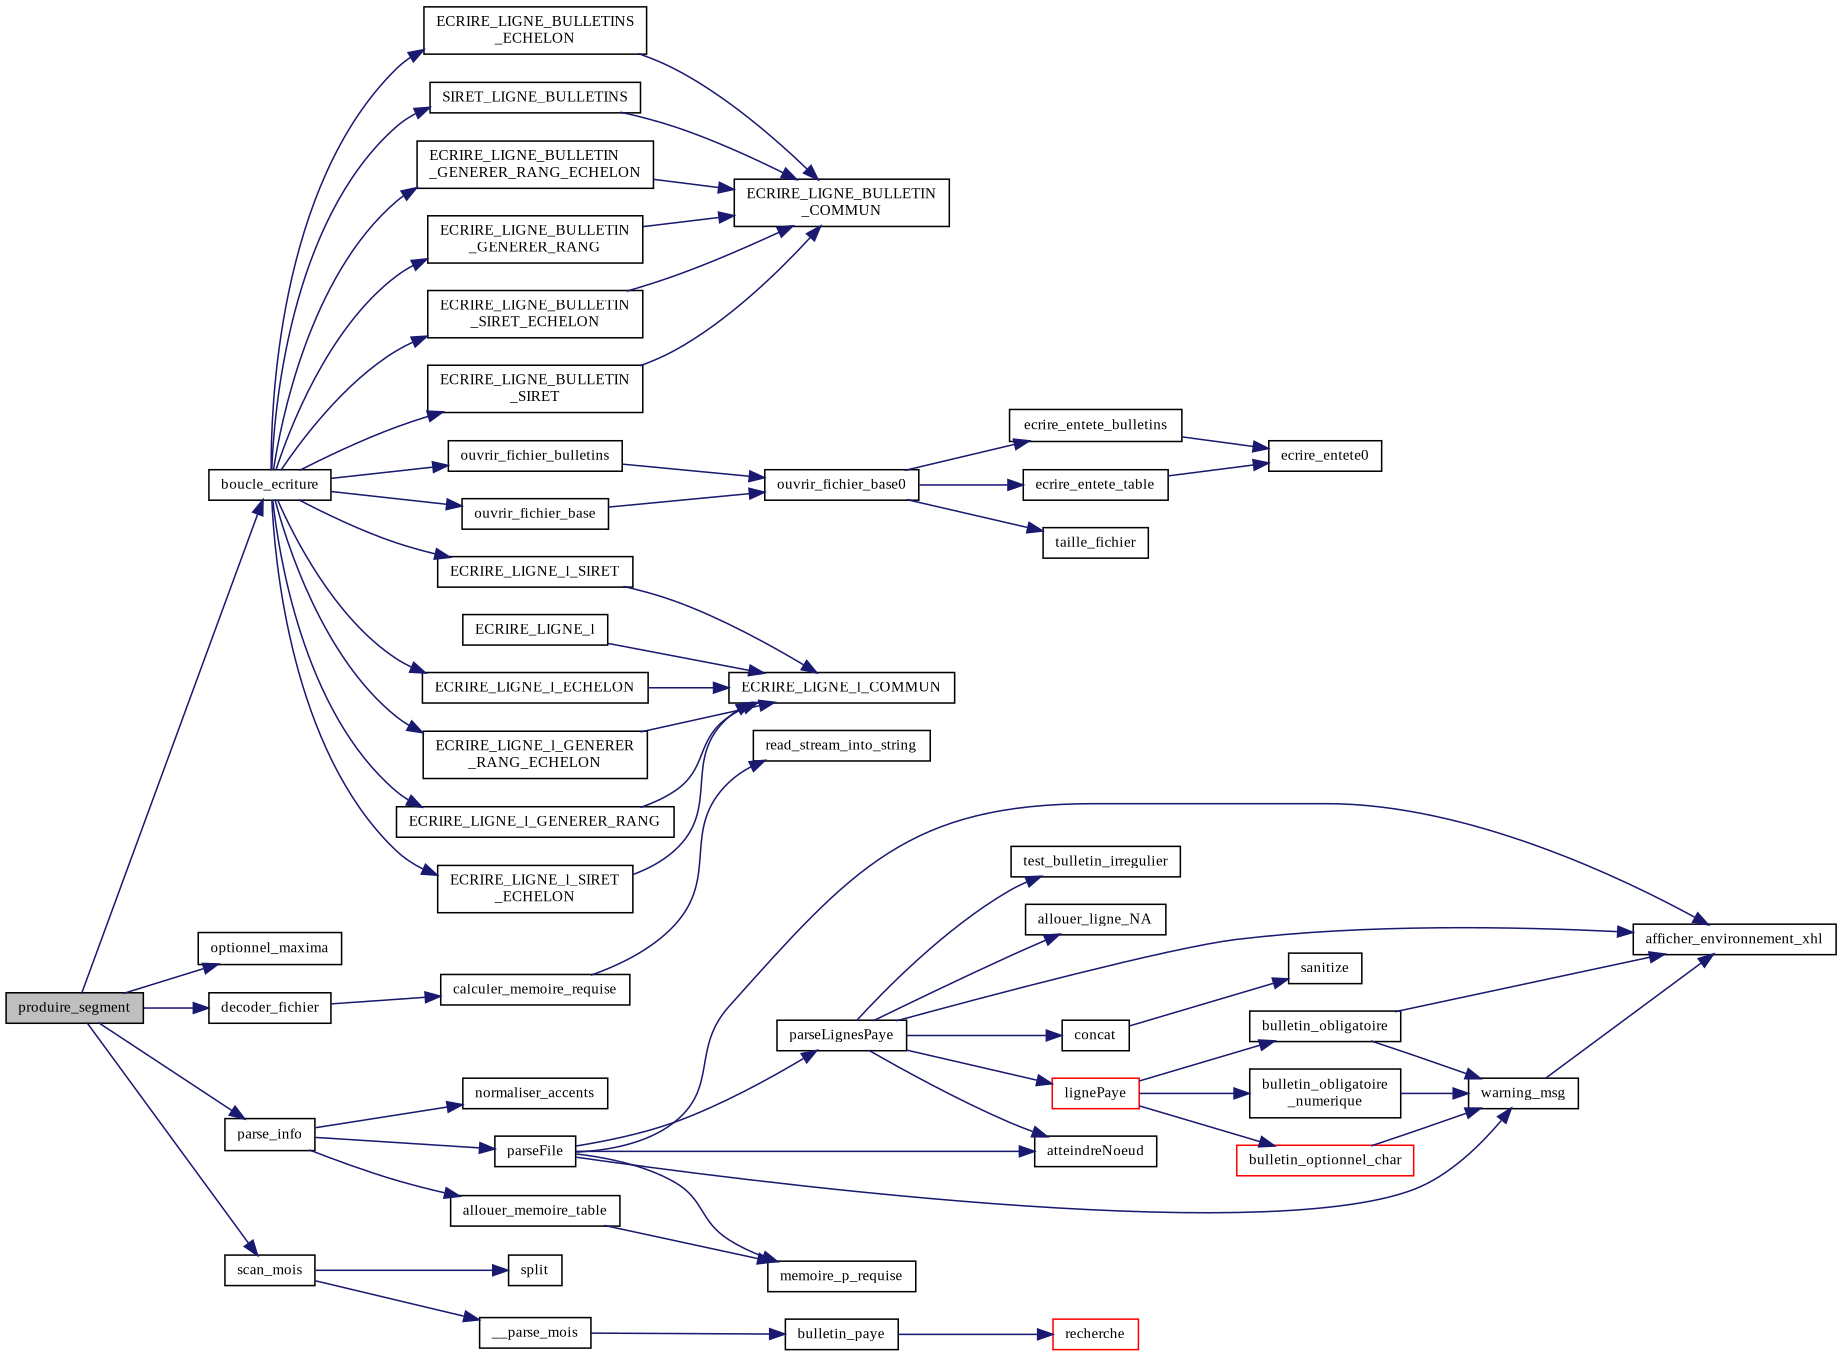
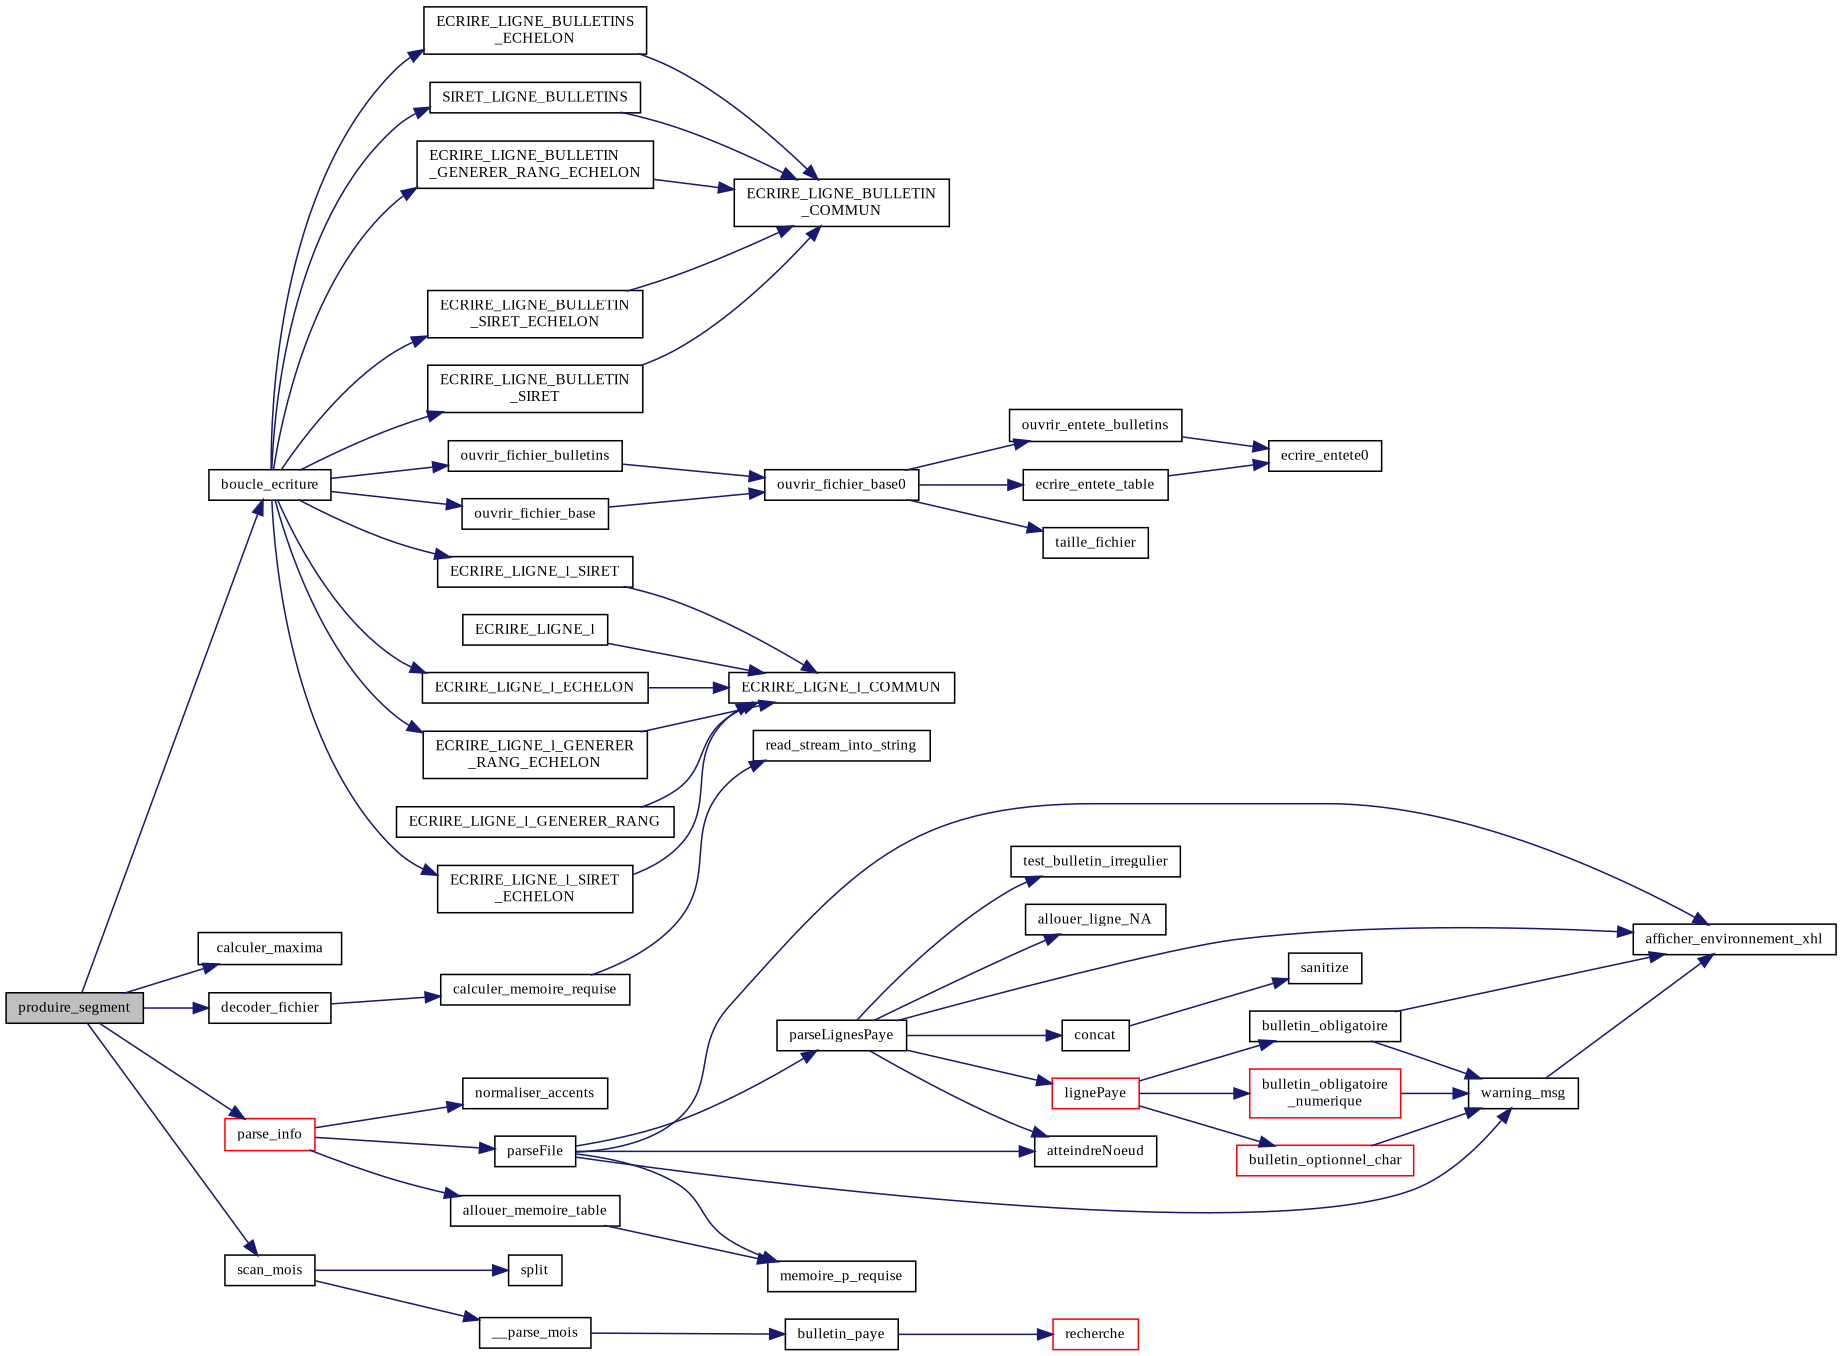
(535, 239) -> none
(1096, 425) -> (1096, 425)
(312, 664) -> none
(270, 949) -> (270, 949)
(1325, 1093) -> (1325, 1093)
(270, 1135) -> (270, 1135)
